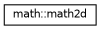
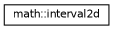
(50, 15) -> (57, 15)
